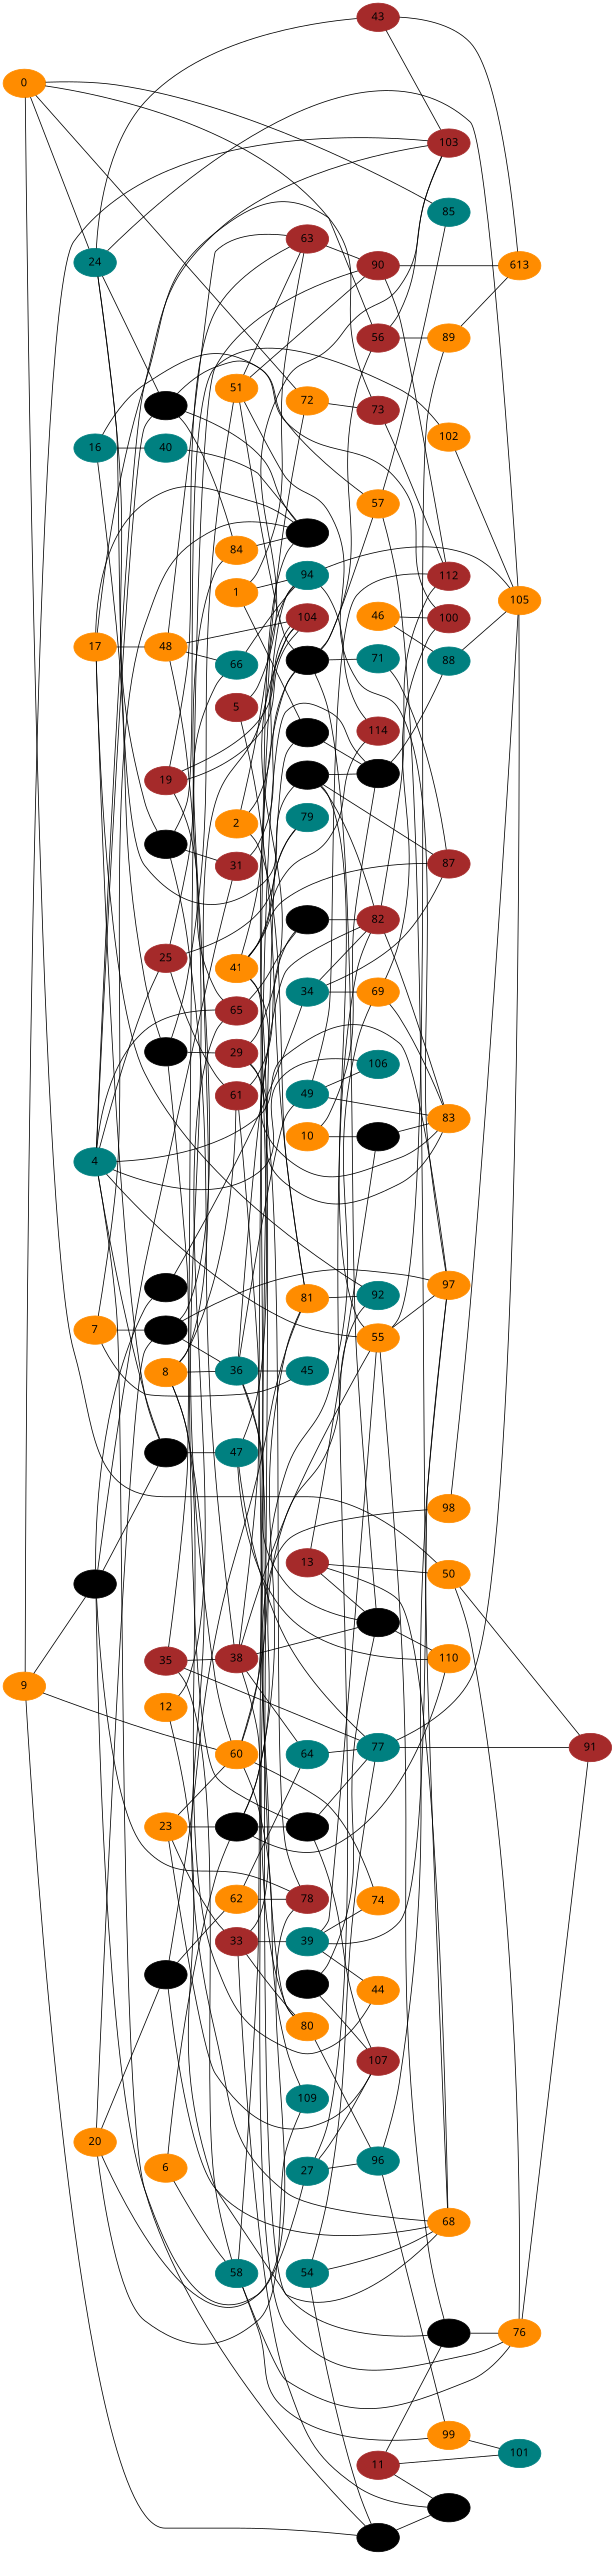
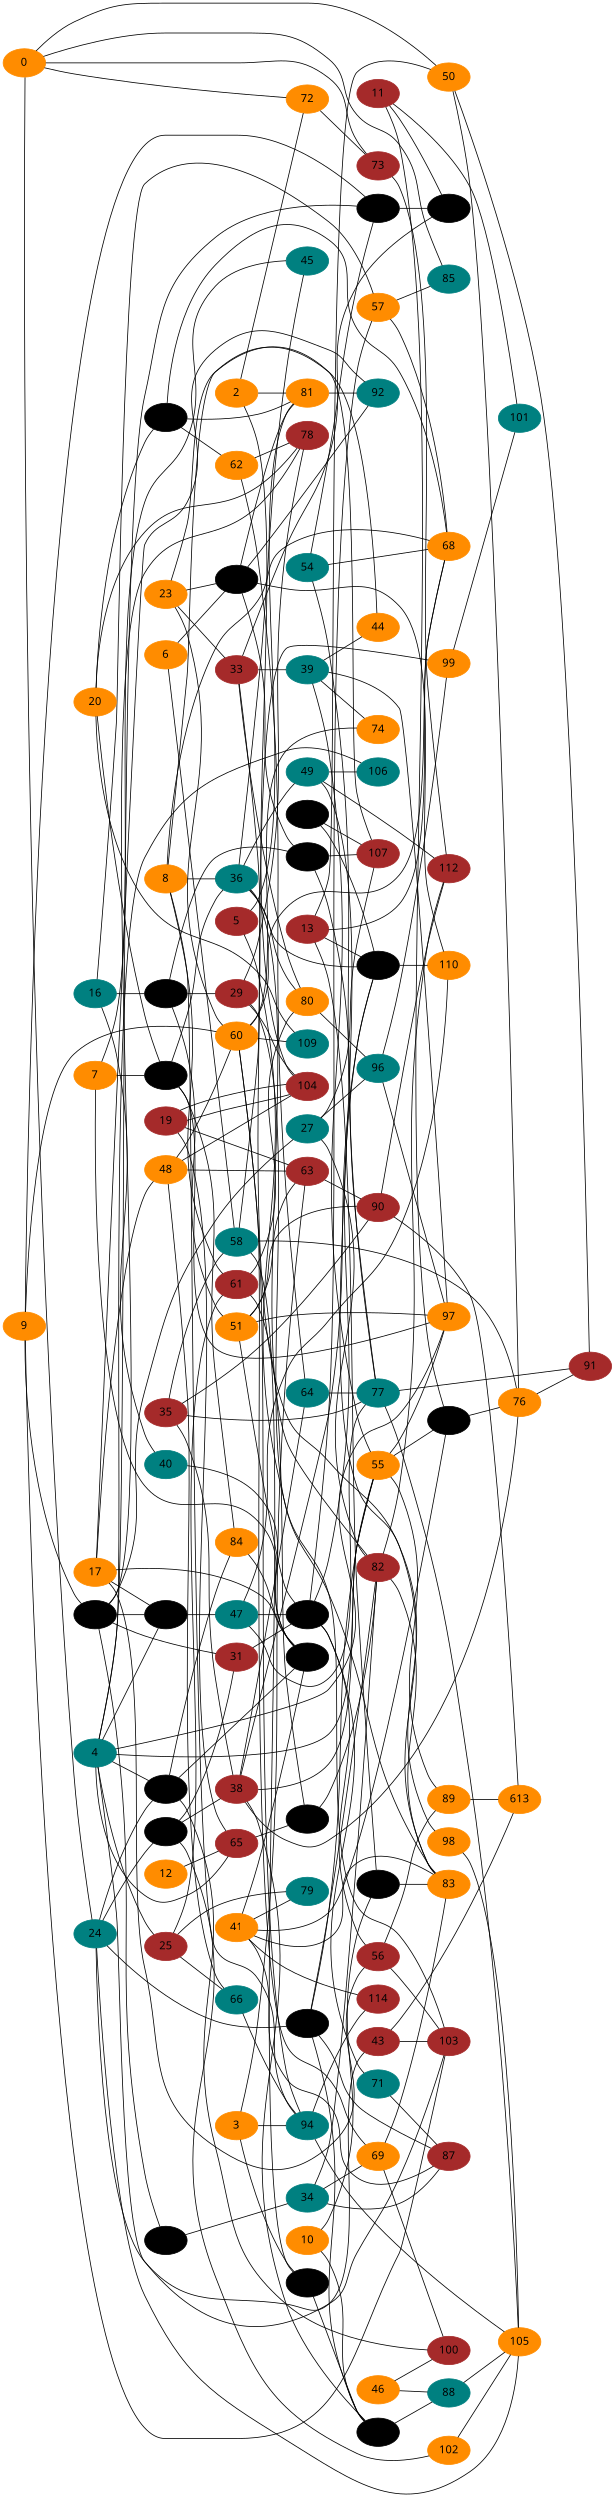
(237, 593) -> (237, 2126)
(195, 2105) -> (410, 856)
